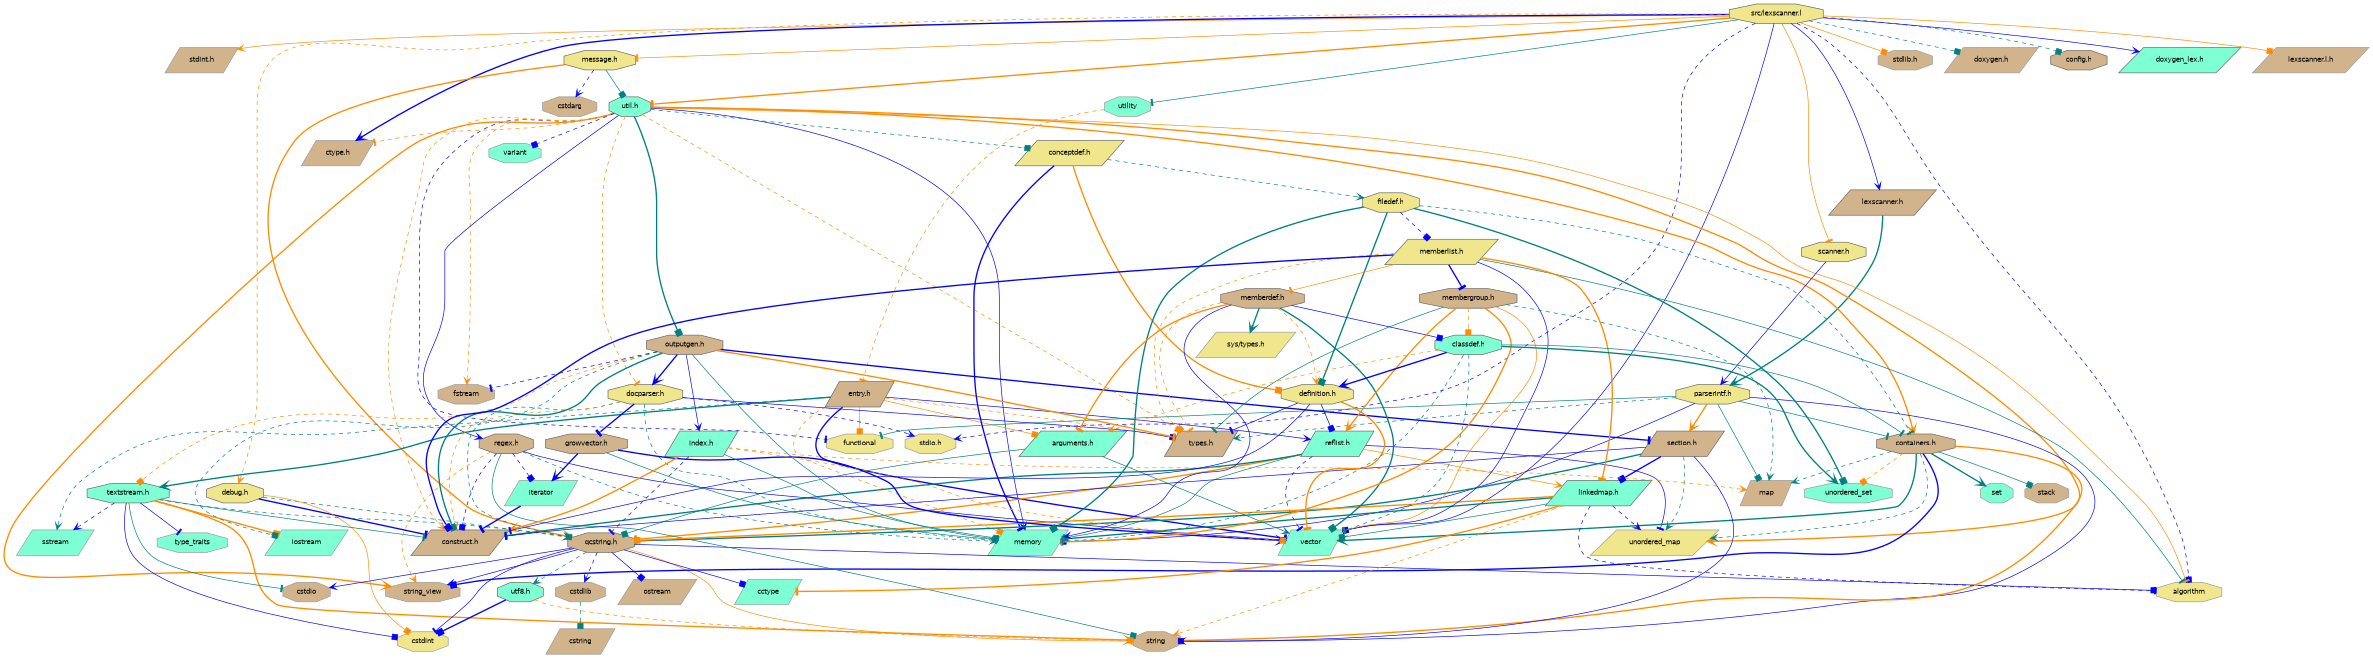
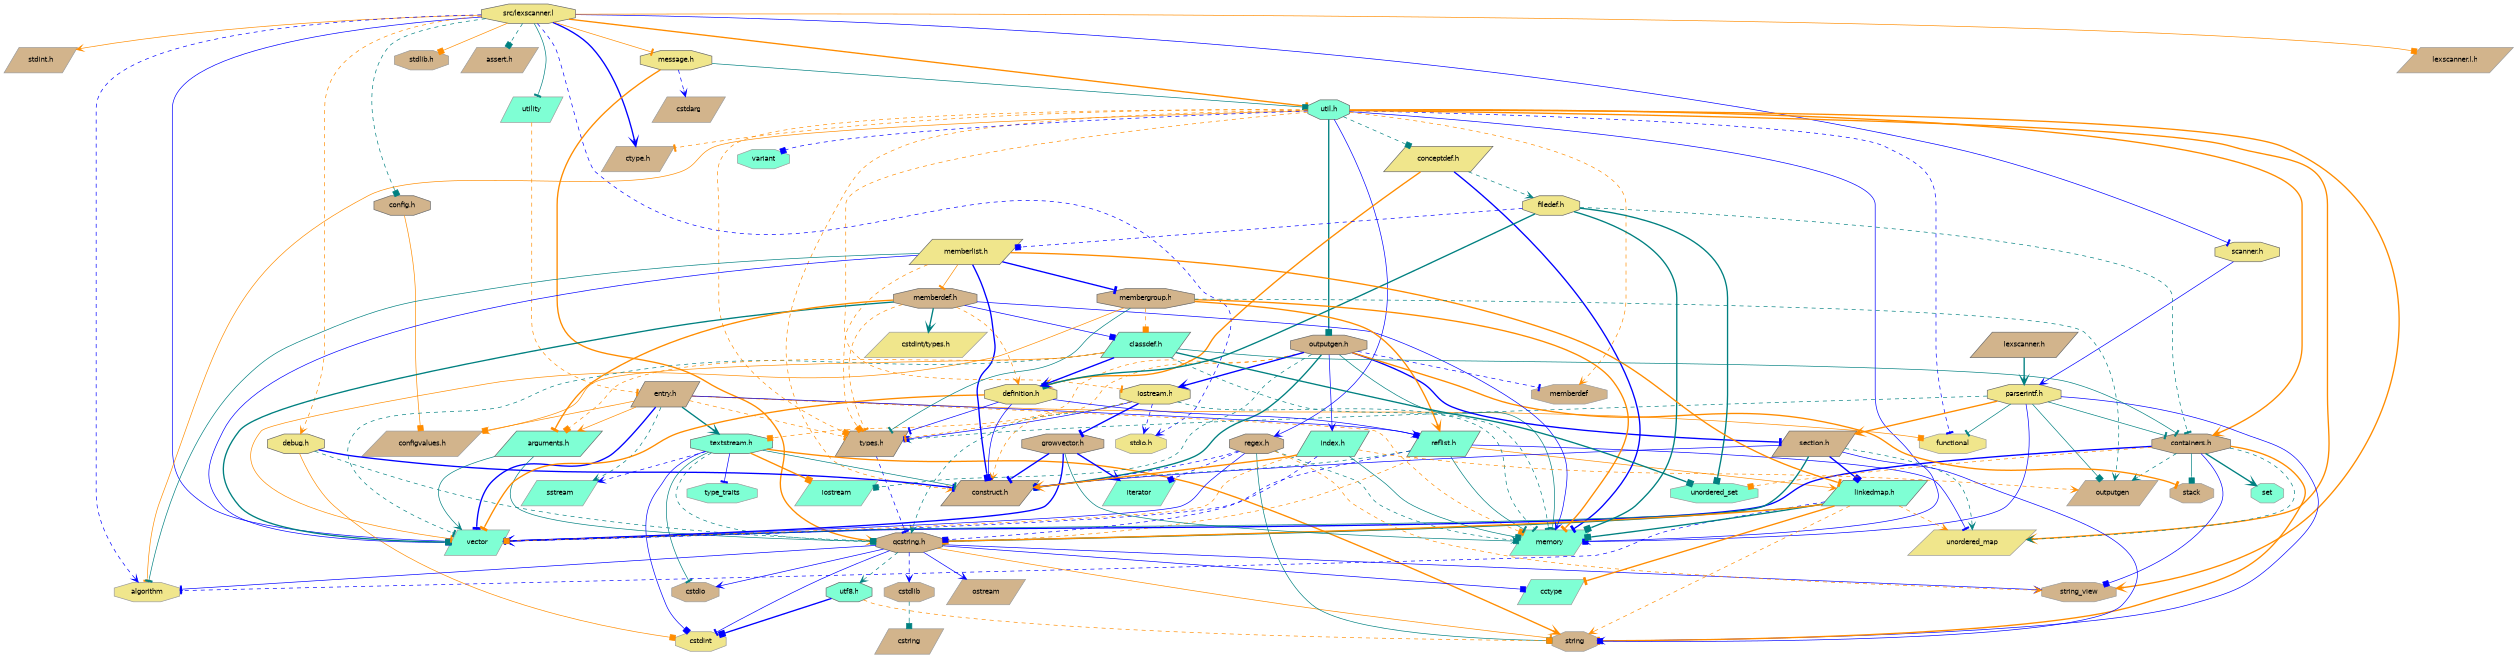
(1991, 60) -> (500, 60)
(2180, 60) -> none
(1846, 96) -> none
(570, 107) -> (689, 110)
(1128, 107) -> (532, 110)
(1808, 130) -> (1412, 64)
(2017, 283) -> (96, 141)
(1143, 309) -> (1237, 315)
(1246, 345) -> (926, 345)
(1468, 345) -> (1146, 345)
(1693, 363) -> (1394, 402)
(1291, 378) -> (828, 360)
(945, 390) -> (1112, 383)
(466, 394) -> (1569, 394)
(645, 394) -> (1155, 394)
(932, 411) -> (610, 418)
none -> (1764, 414)
none -> (422, 444)
(904, 487) -> (1224, 471)
none -> (890, 493)
(1766, 493) -> (2112, 493)
(651, 494) -> (1178, 517)
(971, 505) -> (1211, 519)
(406, 516) -> (588, 518)
(503, 516) -> (1030, 466)
(1624, 516) -> (1921, 517)
(1650, 525) -> (1336, 526)
(625, 564) -> (942, 564)
(1354, 567) -> (530, 567)
(1270, 571) -> (2195, 536)
